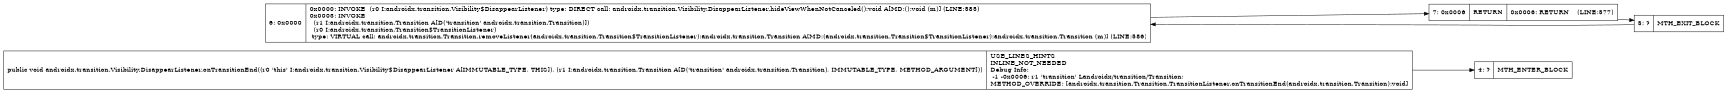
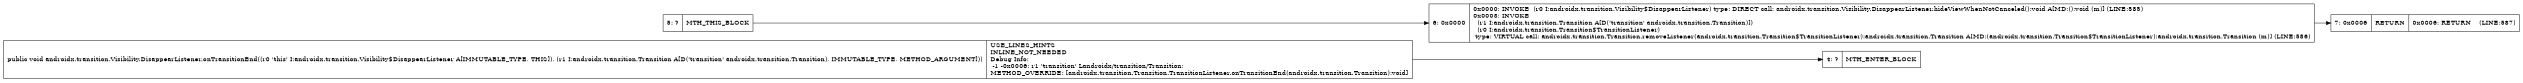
(1562, 12) -> (2464, 23)
(1624, 20) -> none
(1689, 23) -> (718, 23)
